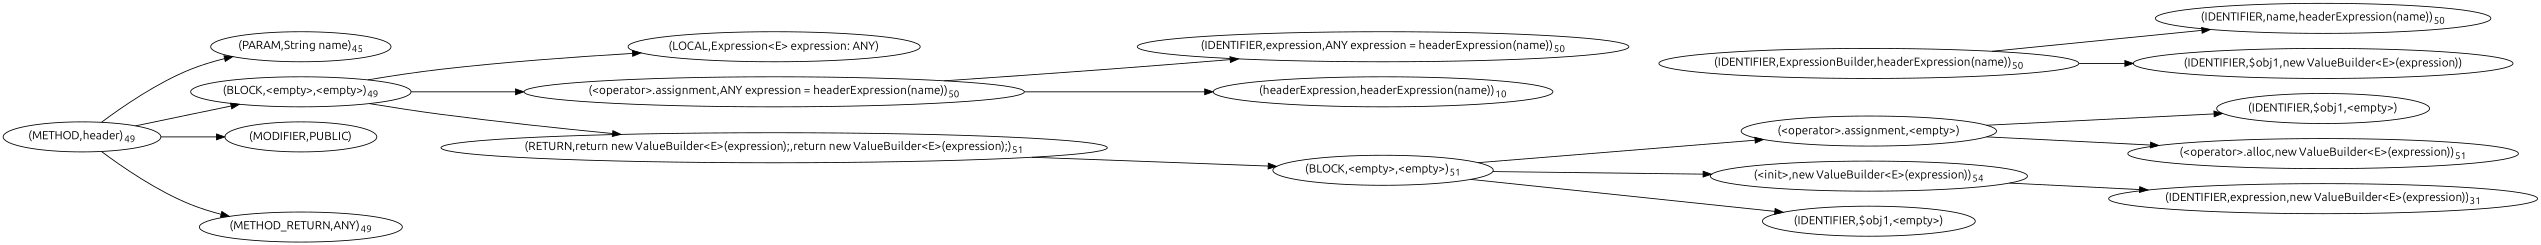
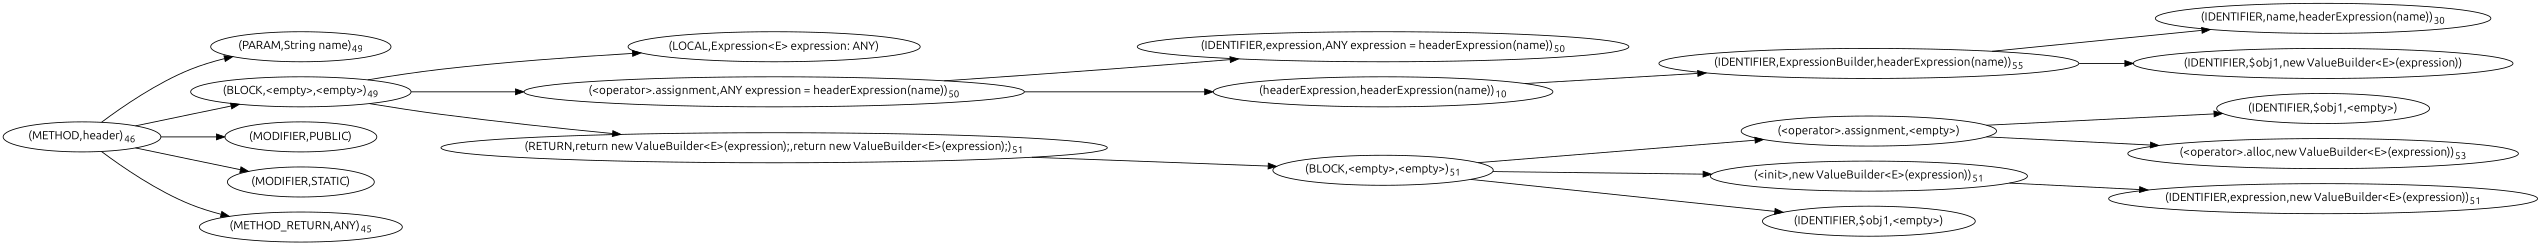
(2440, 17) -> (2440, 17)
(358, 45) -> (358, 45)
(2018, 62) -> (2018, 62)
none -> (1611, 78)
(130, 136) -> (130, 136)
(2461, 152) -> (2461, 152)
(1978, 175) -> (1978, 175)
none -> (301, 182)
(2475, 197) -> (2475, 197)
(366, 226) -> (366, 226)
